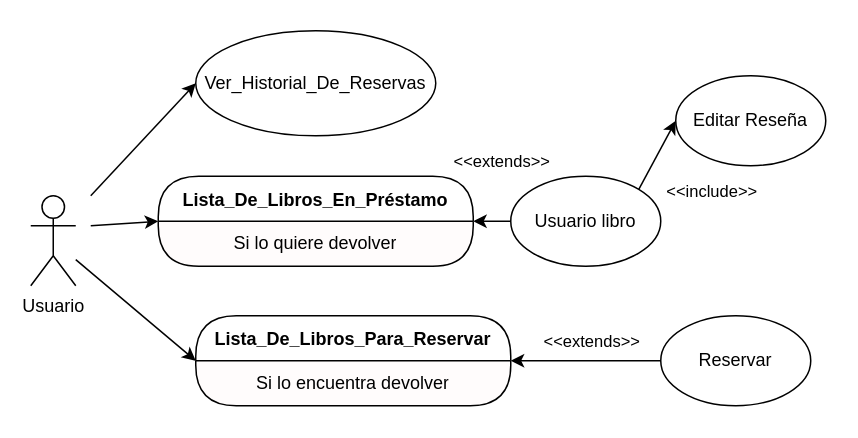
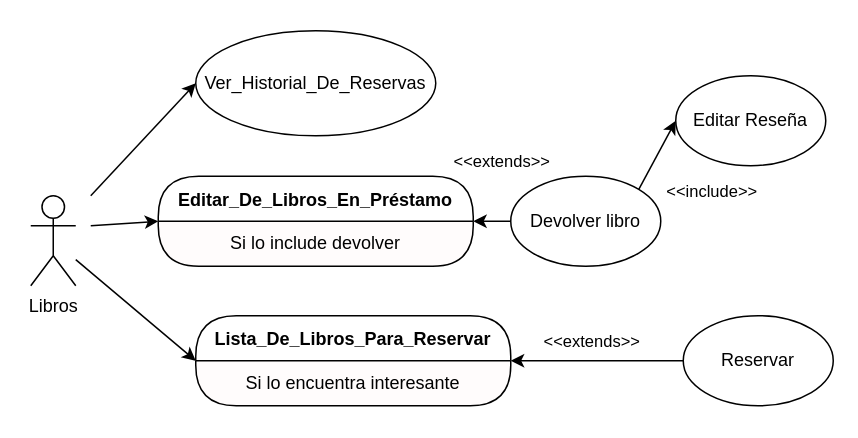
(315, 200) -> (315, 200)
(586, 221) -> (586, 221)
(316, 244) -> (316, 244)
(54, 307) -> (54, 307)
(736, 361) -> (758, 361)
(353, 383) -> (353, 383)
